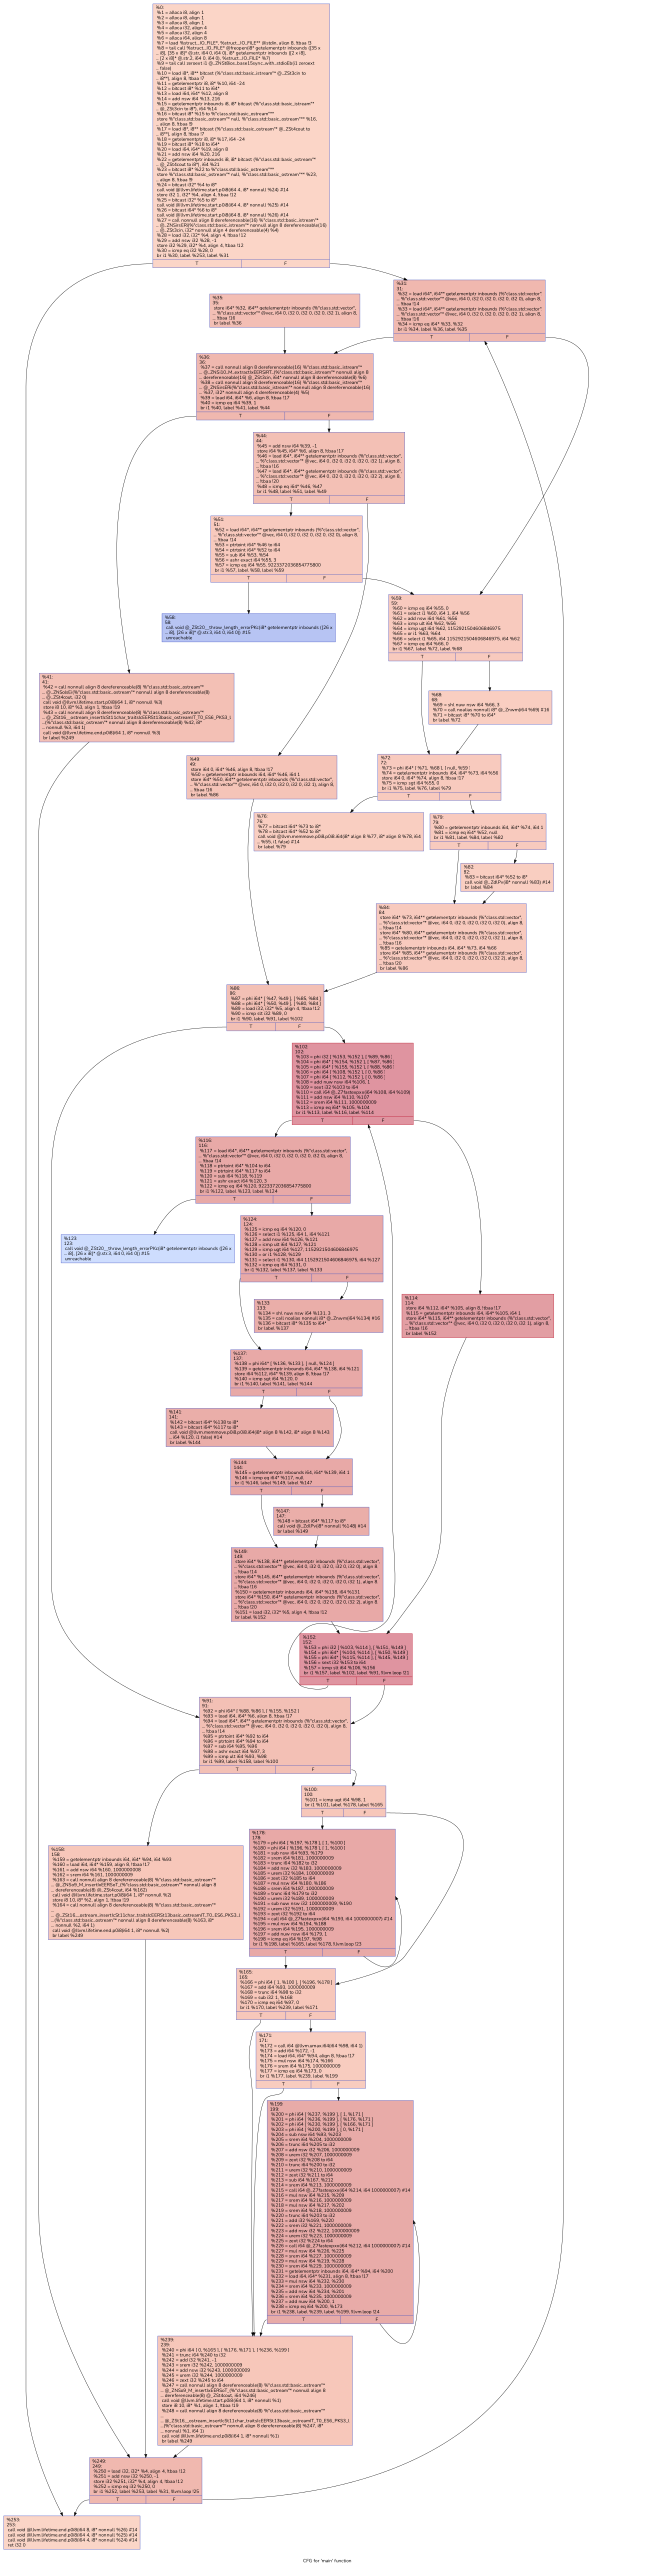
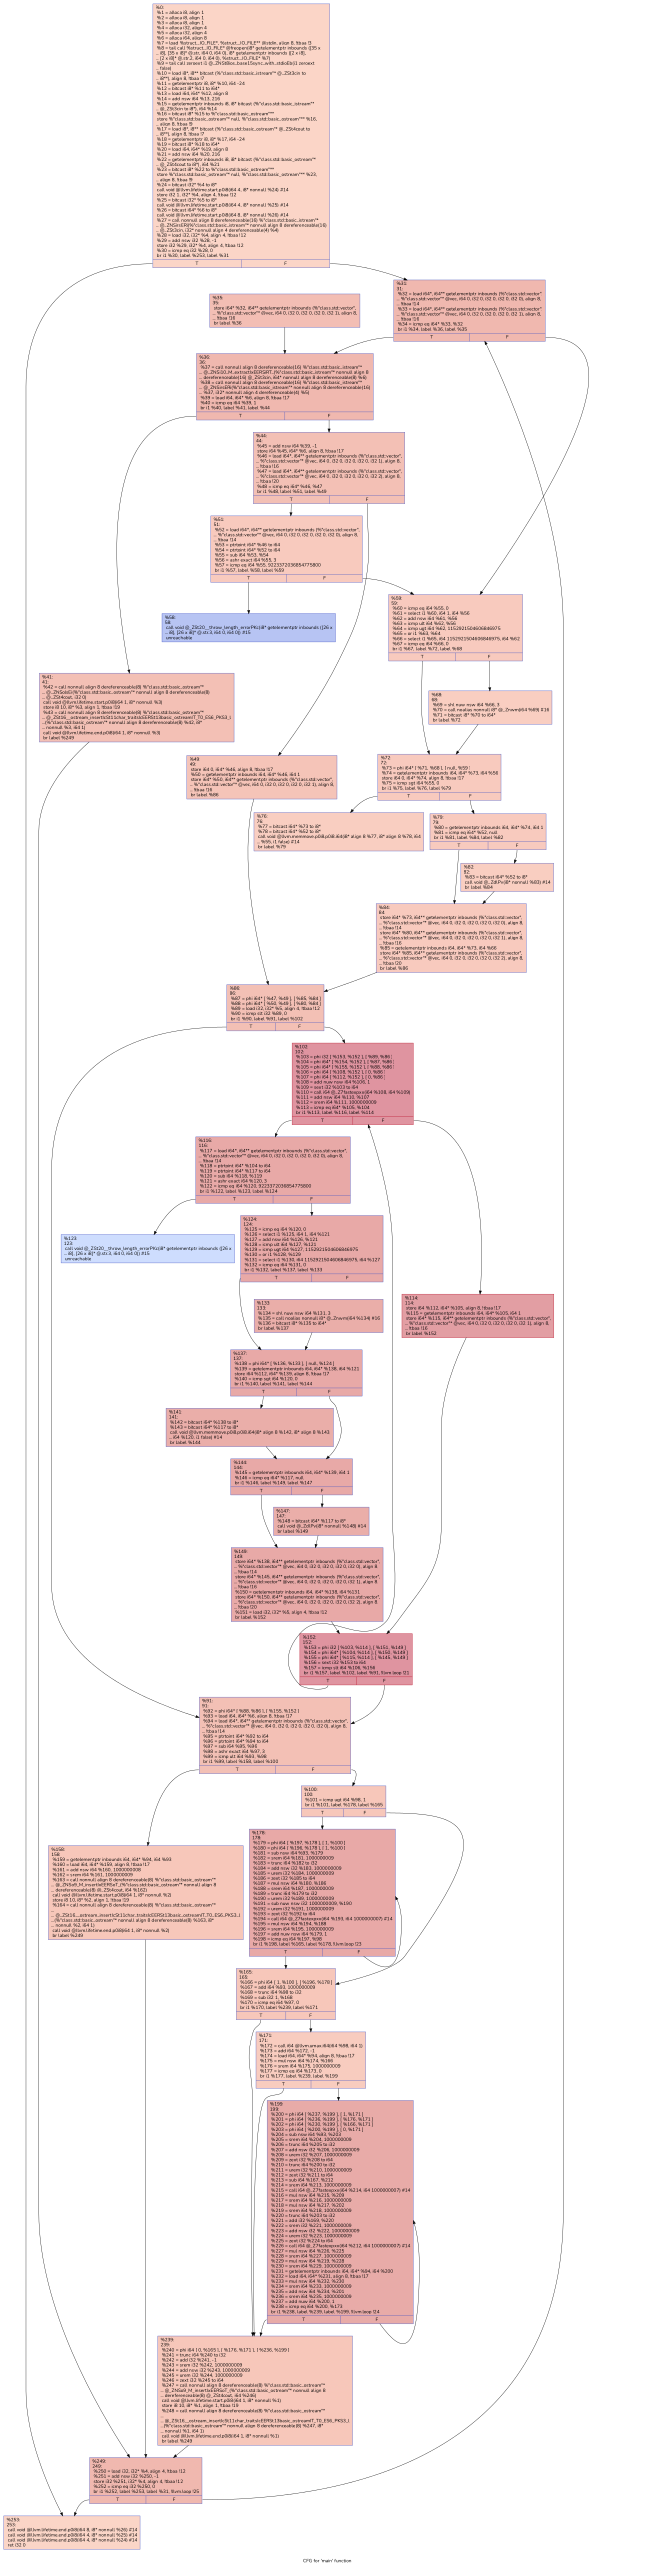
(346, 1290) -> none
